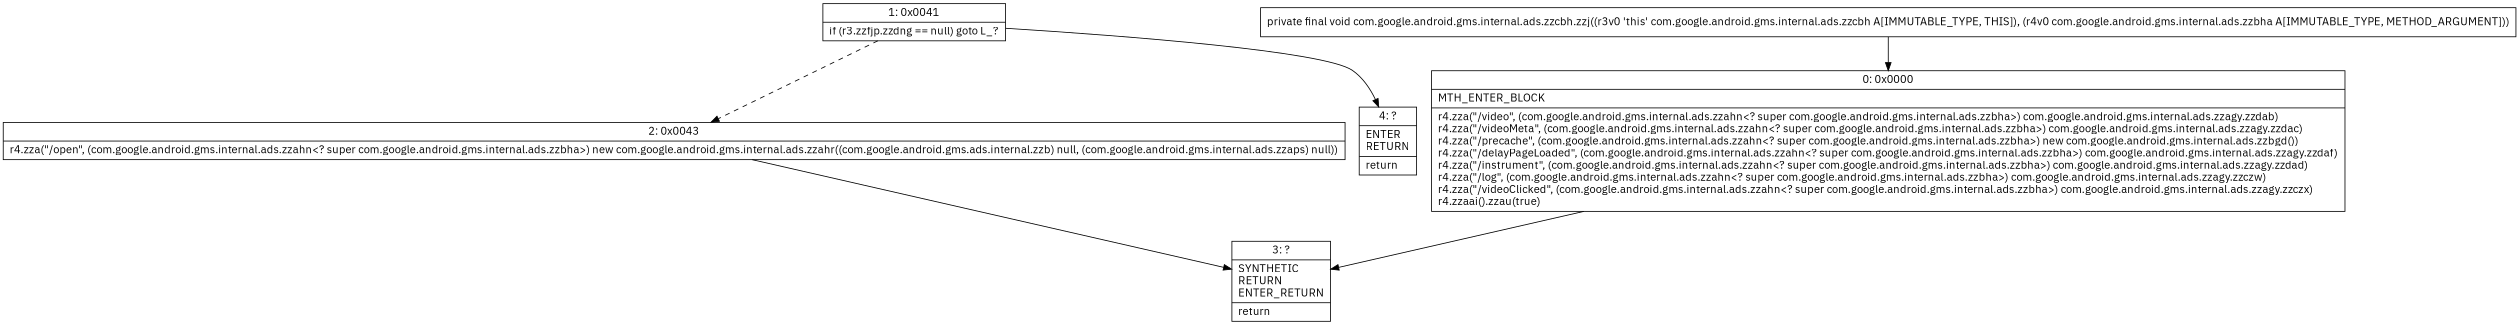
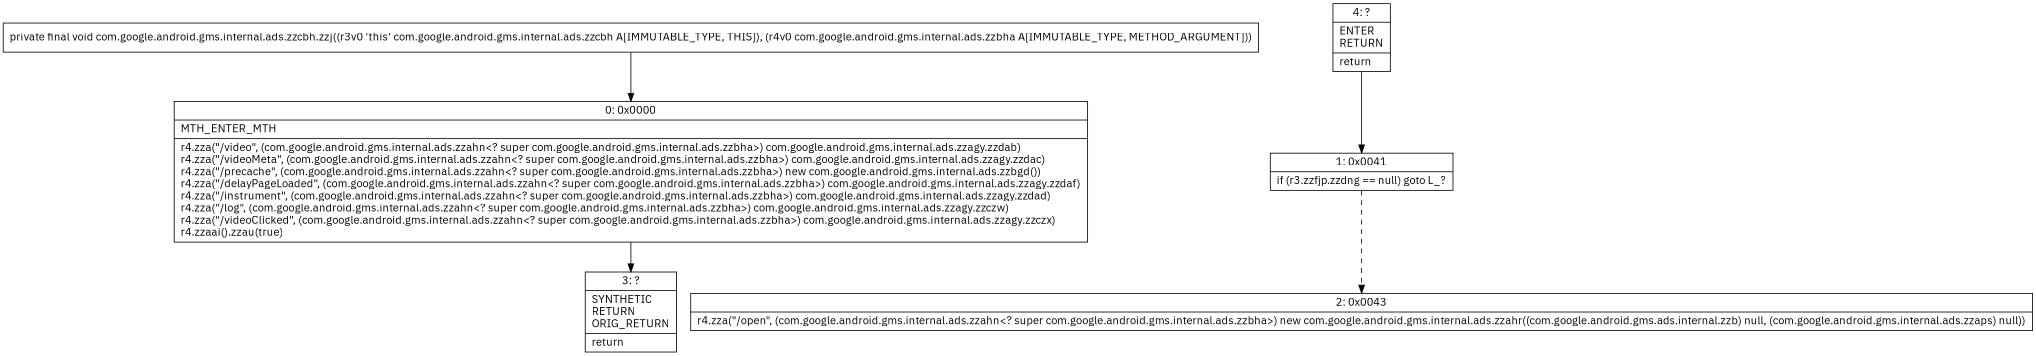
(1199, 44) -> (1362, 108)
(1492, 98) -> (229, 129)
(988, 214) -> none
(1281, 293) -> (631, 324)
